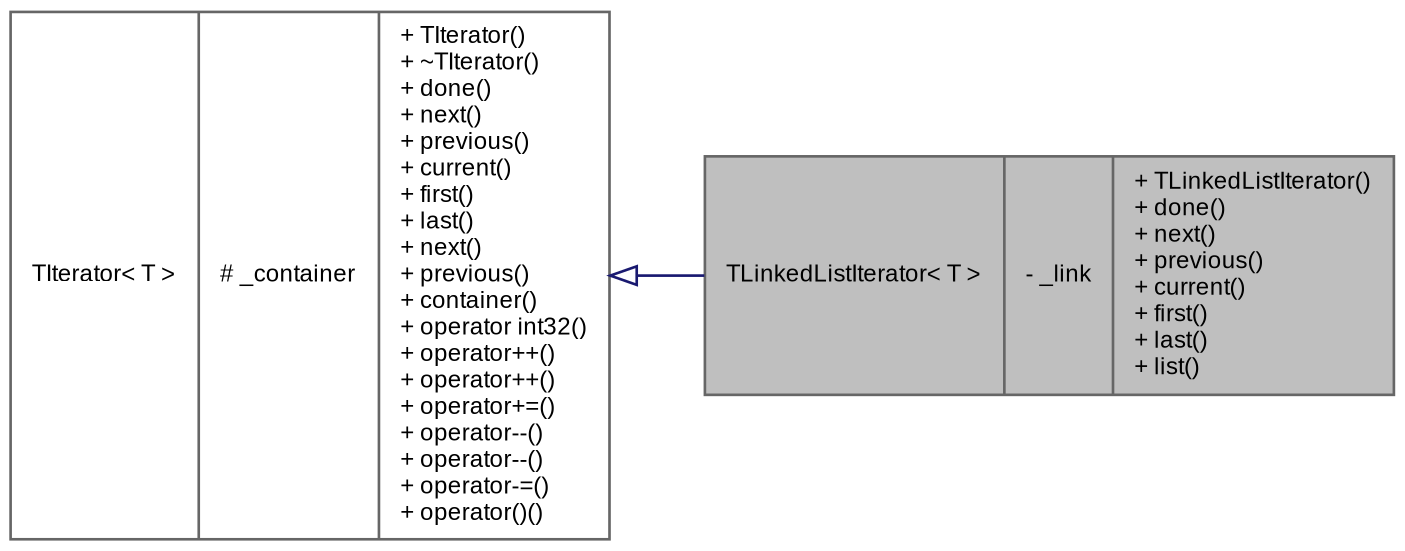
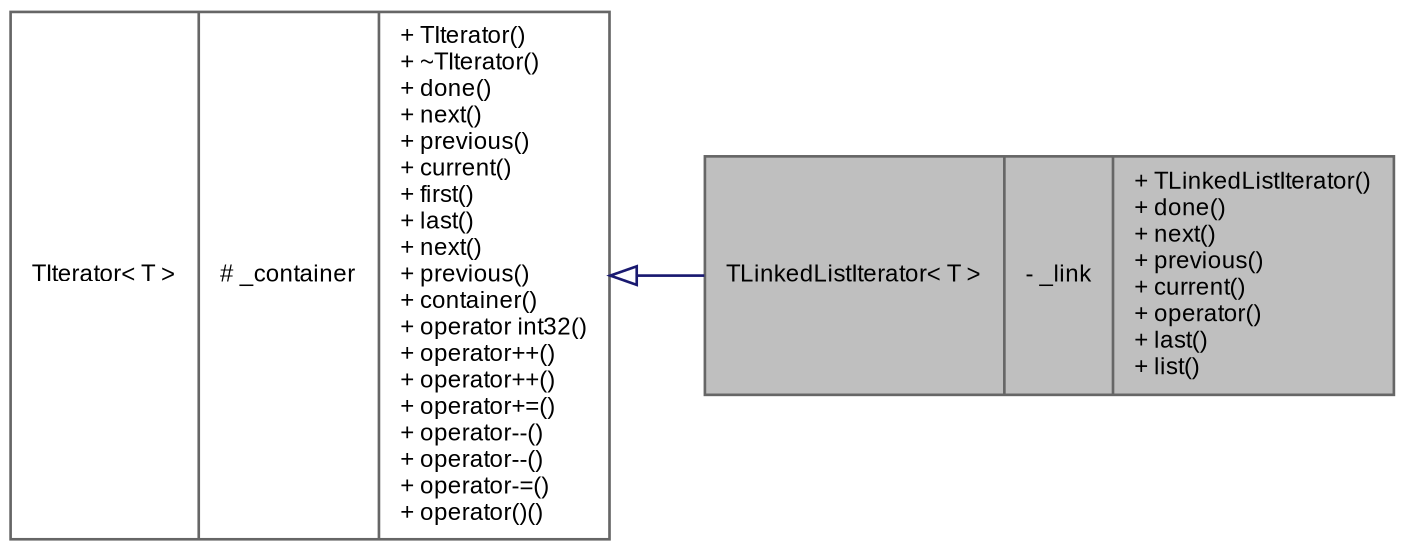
(1171, 314) -> (1199, 314)
